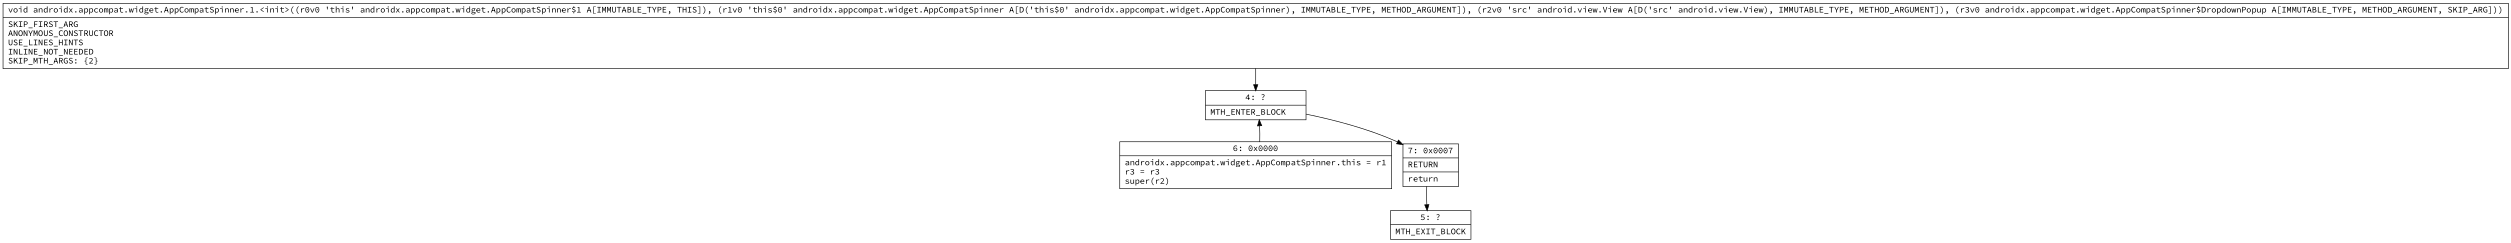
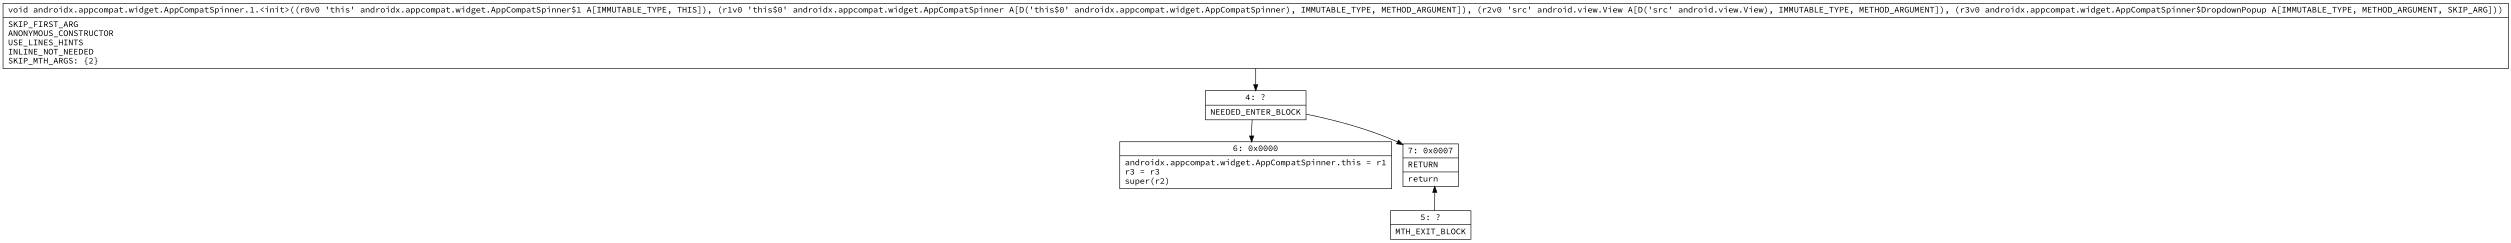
(1248, 112) -> (1256, 112)
(1260, 134) -> (1252, 128)
(1427, 195) -> (1435, 202)
